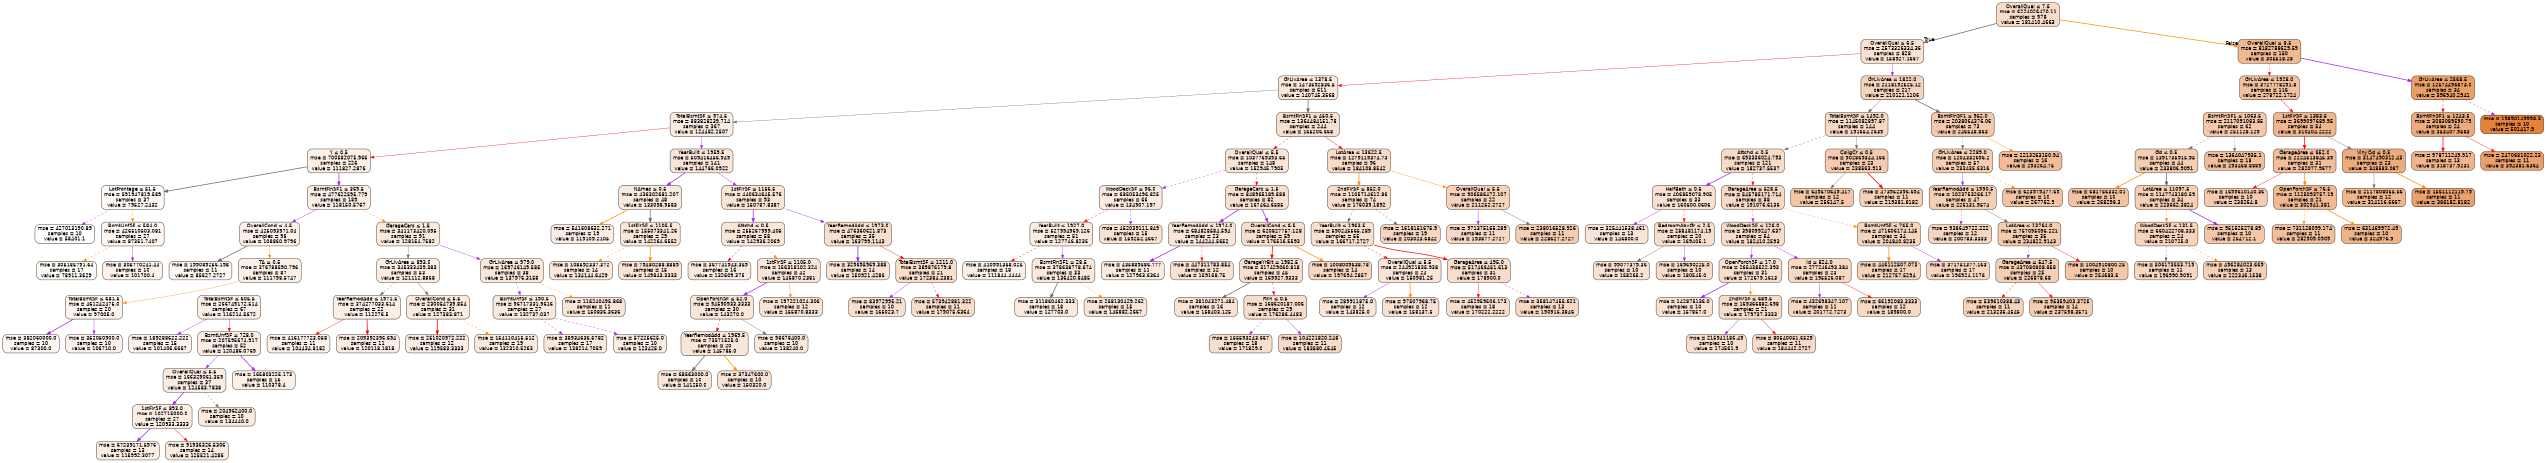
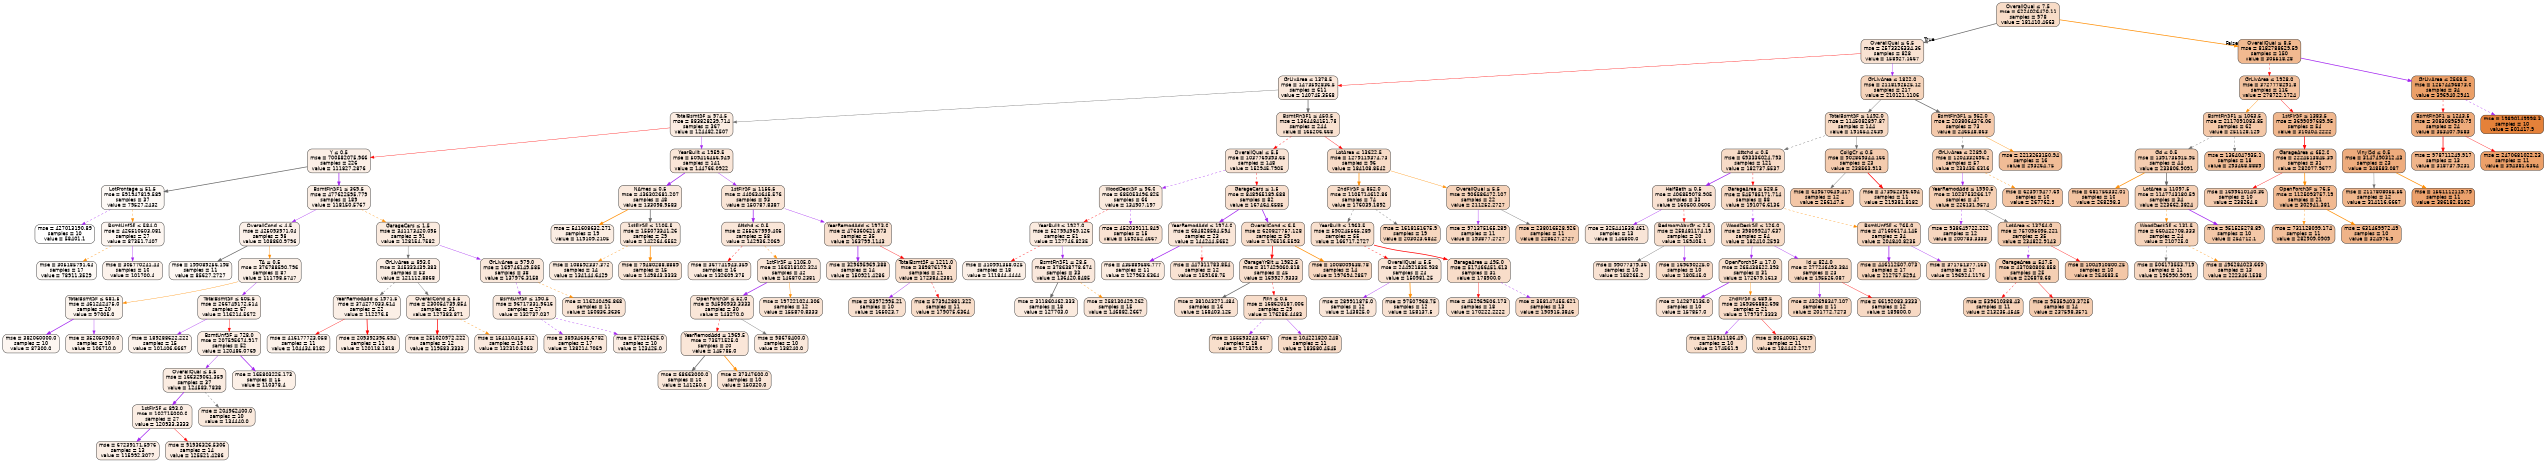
none -> (2253, 105)
(2338, 142) -> none
(1889, 252) -> (1889, 252)
none -> (251, 288)
